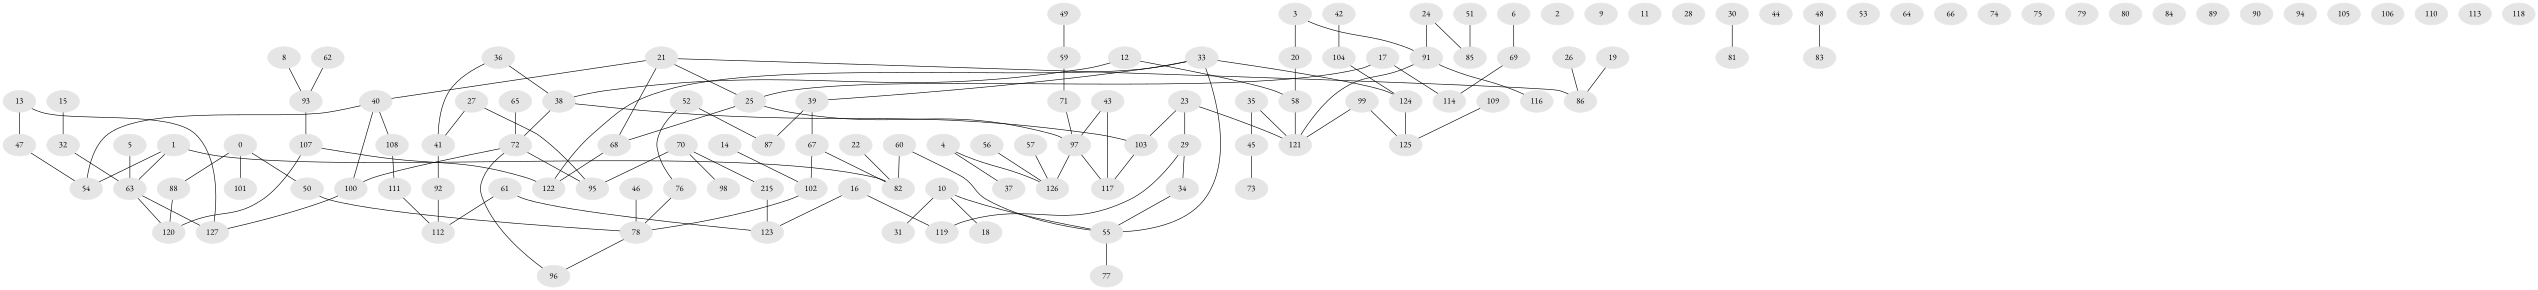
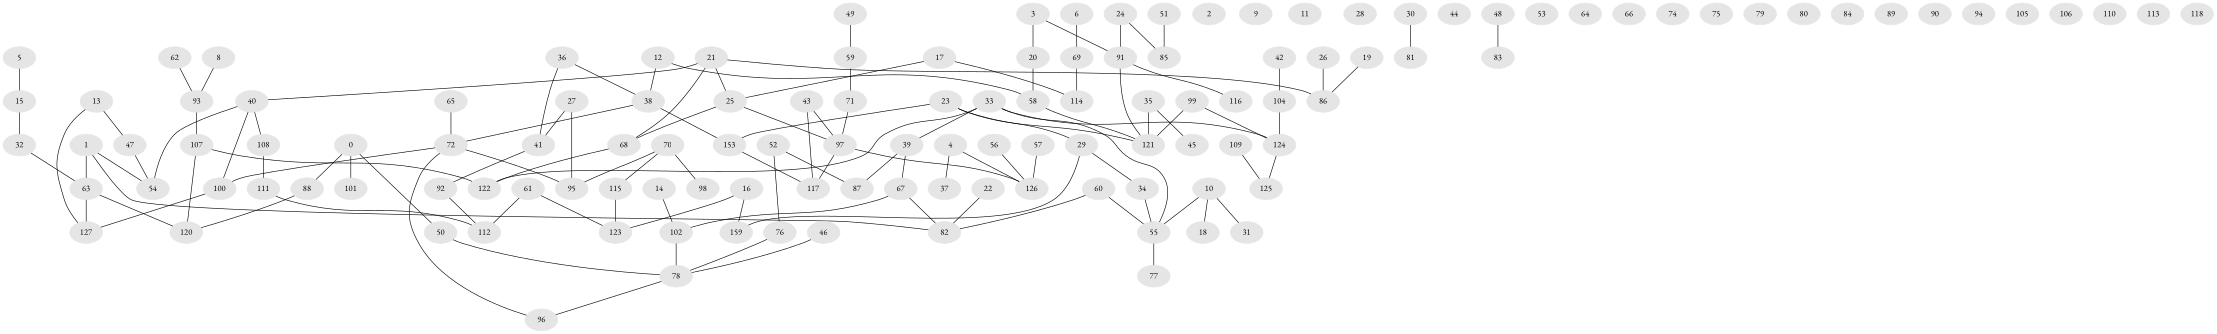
(1384, 123) -> (1236, 123)
(1141, 145) -> (730, 145)
(130, 163) -> (19, 80)
(767, 189) -> (615, 189)
(1252, 189) -> none
(942, 232) -> (736, 232)
